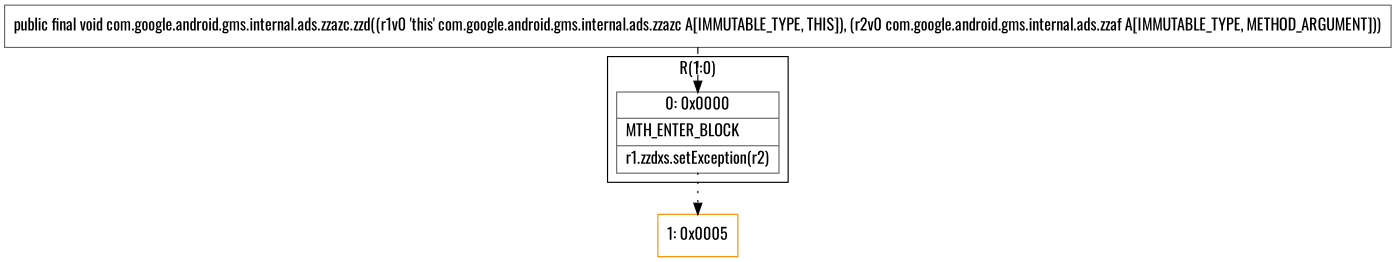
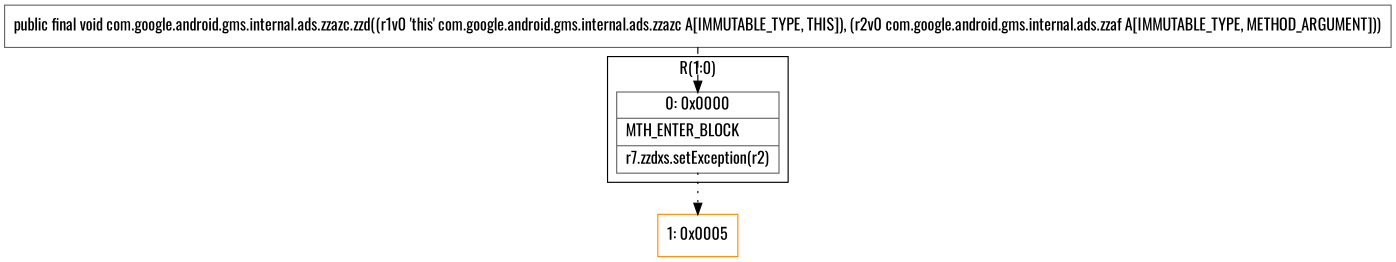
(698, 159) -> (698, 159)
